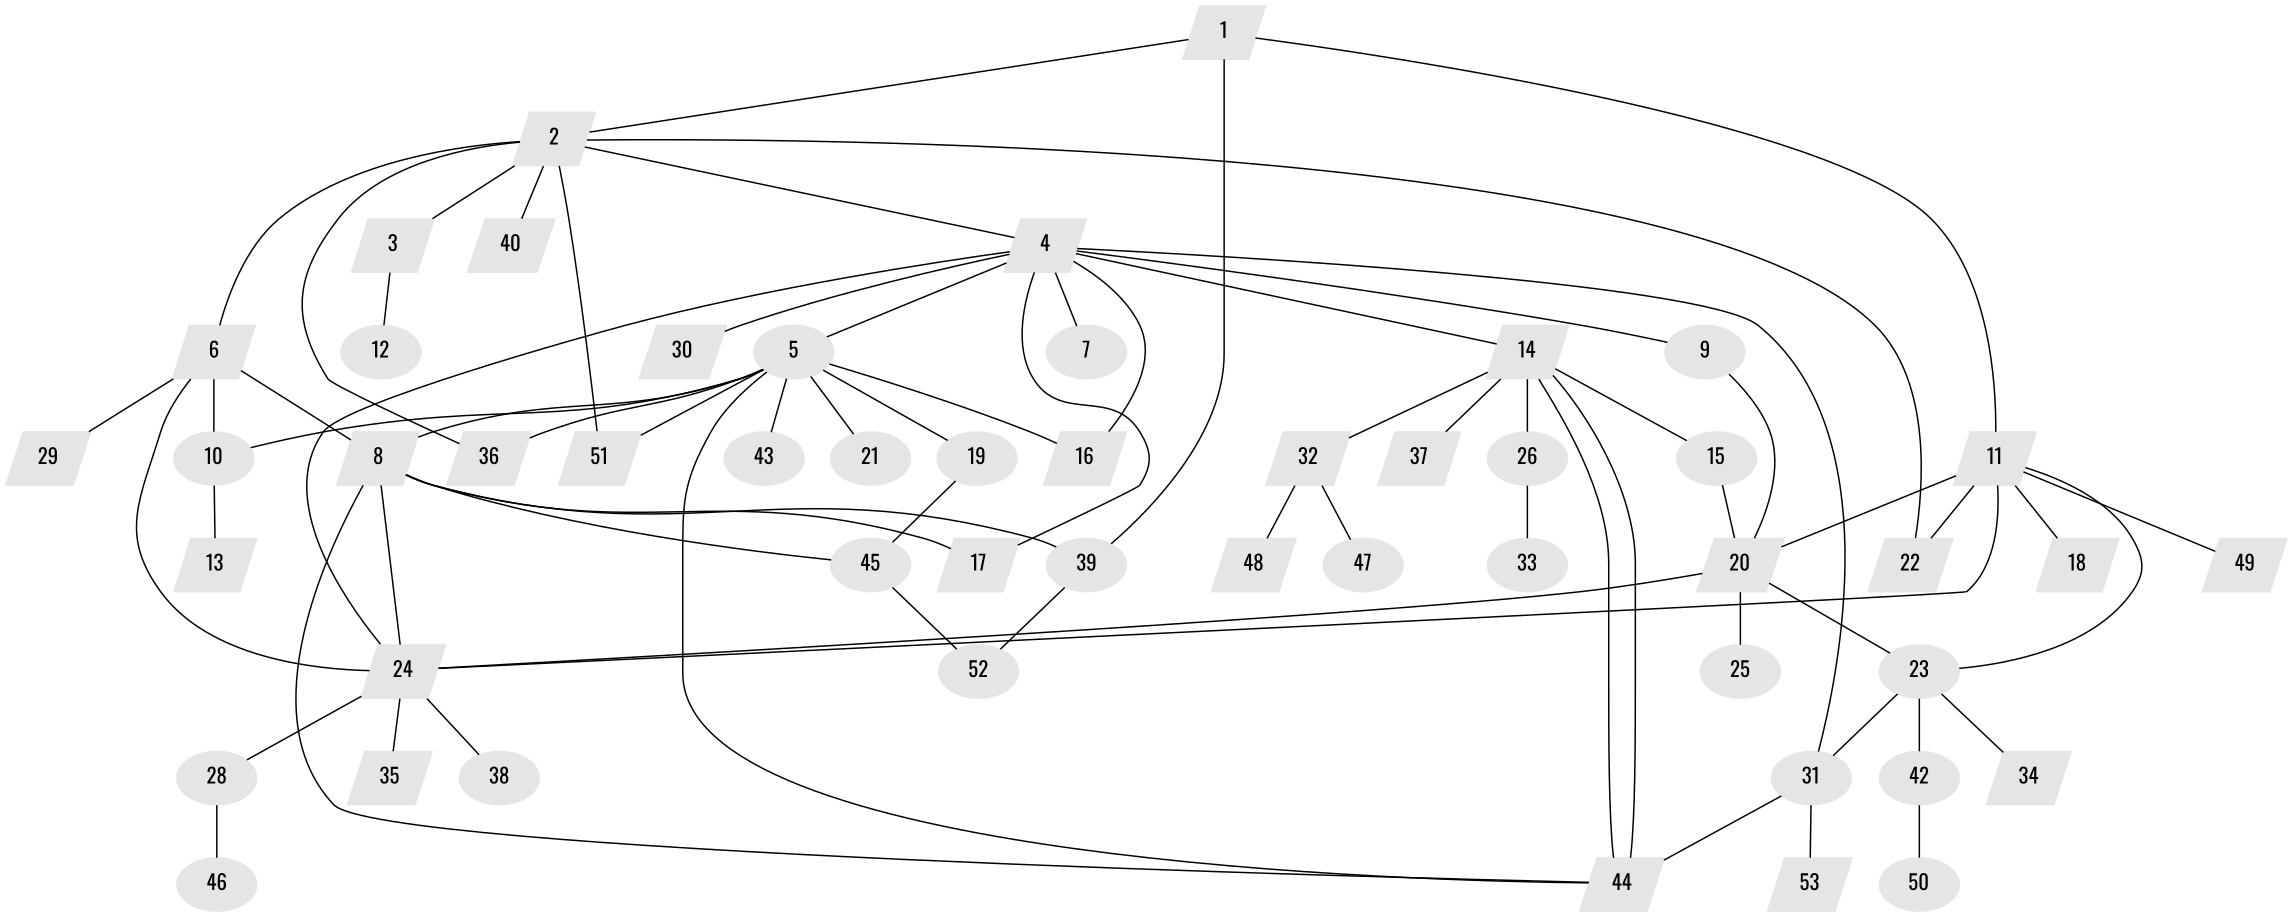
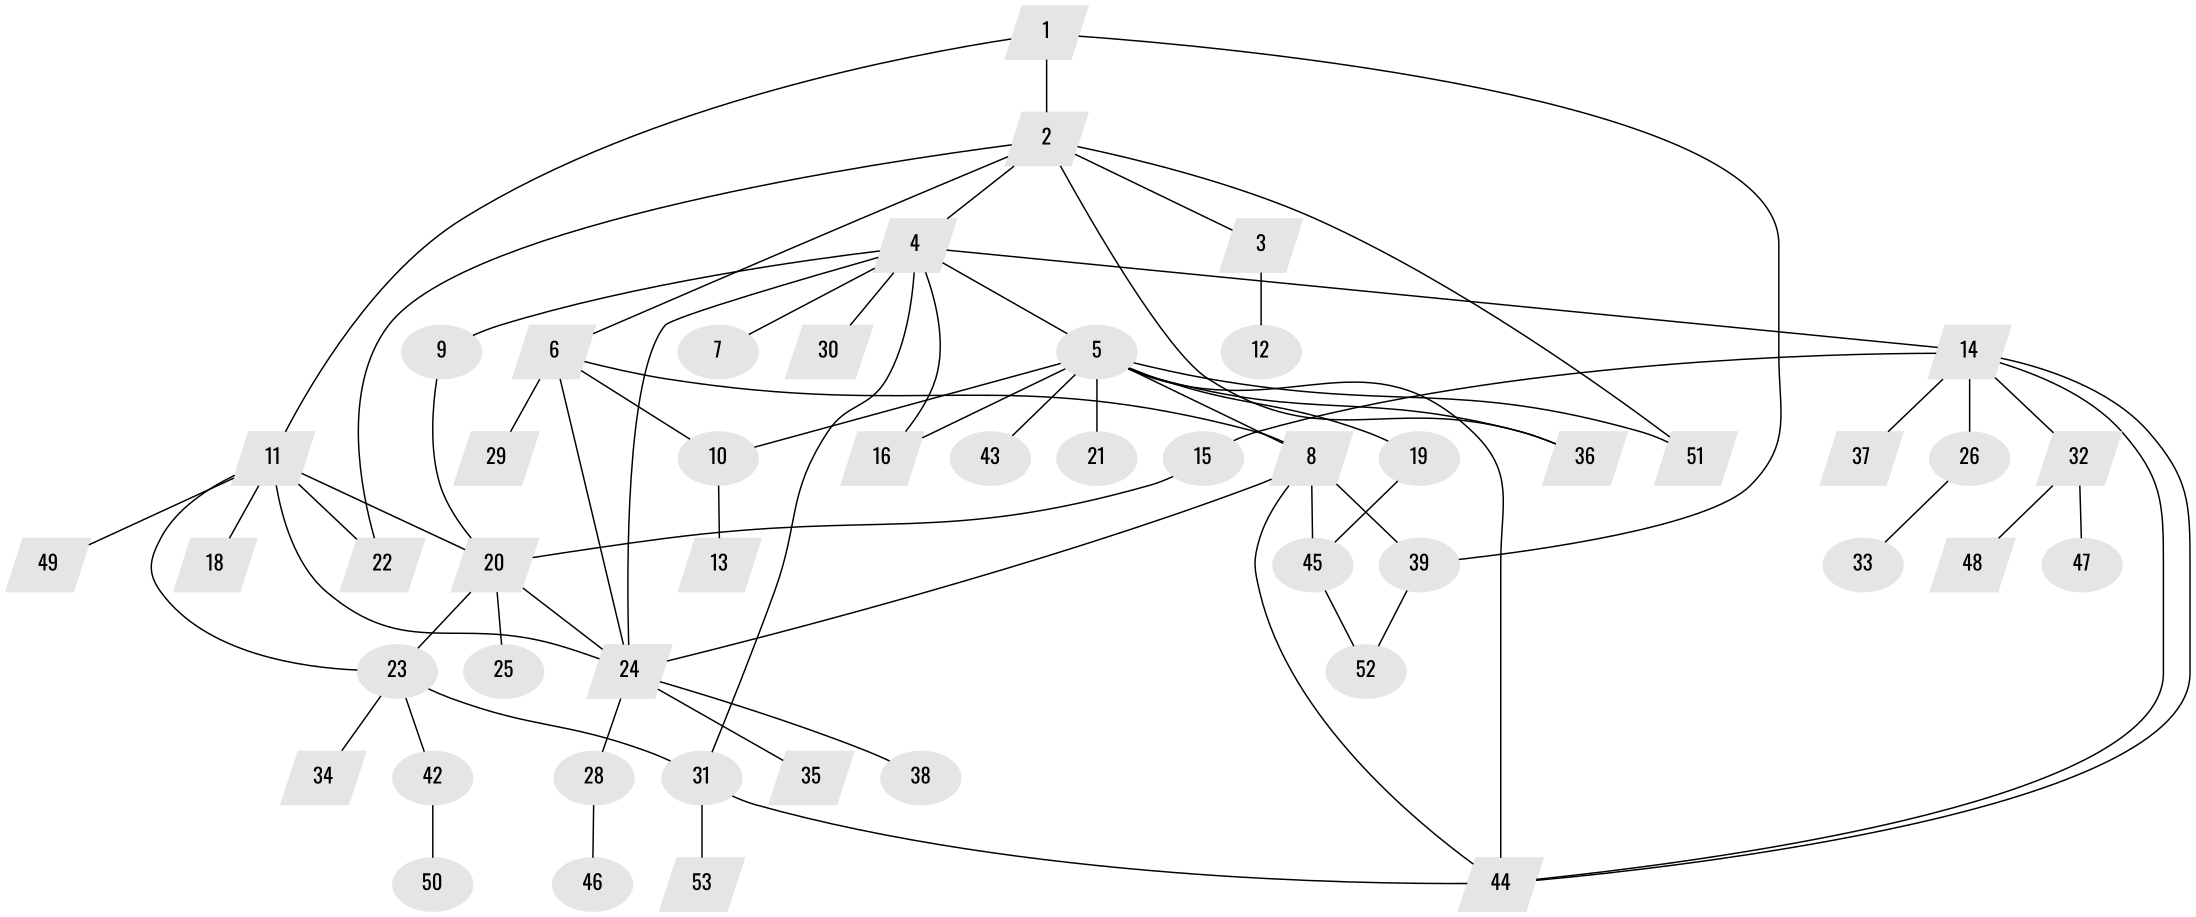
(511, 246) -> none
(979, 565) -> none
